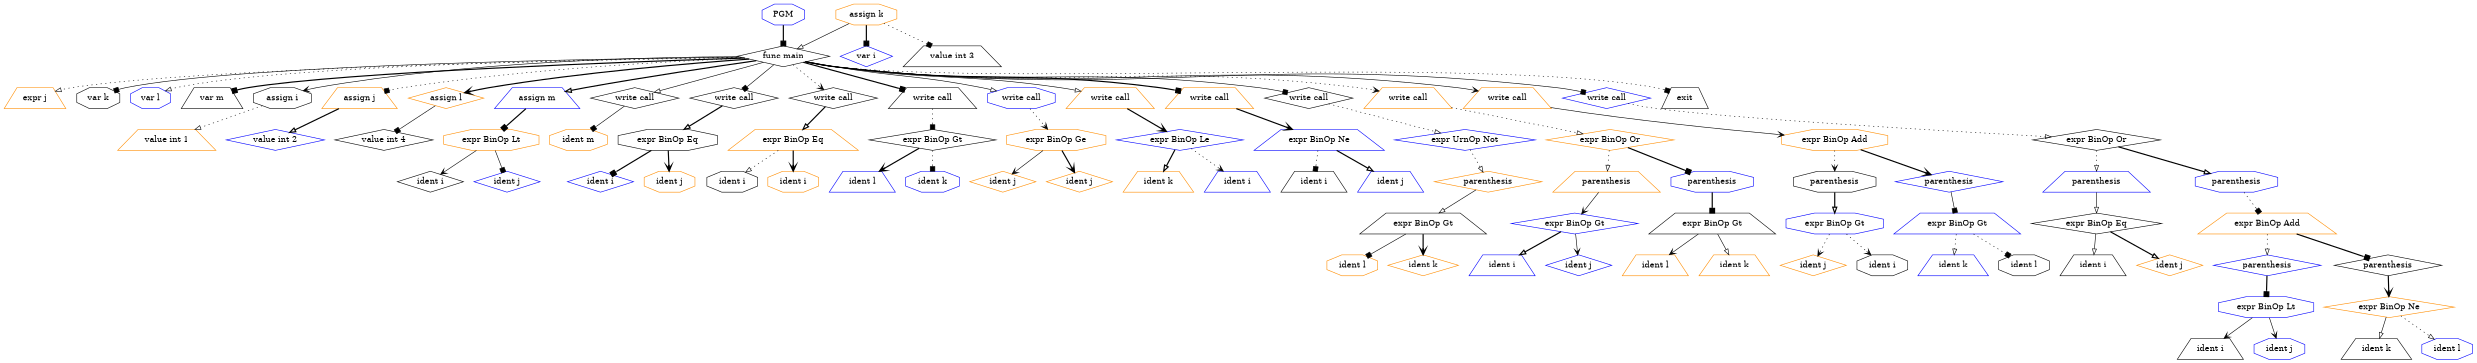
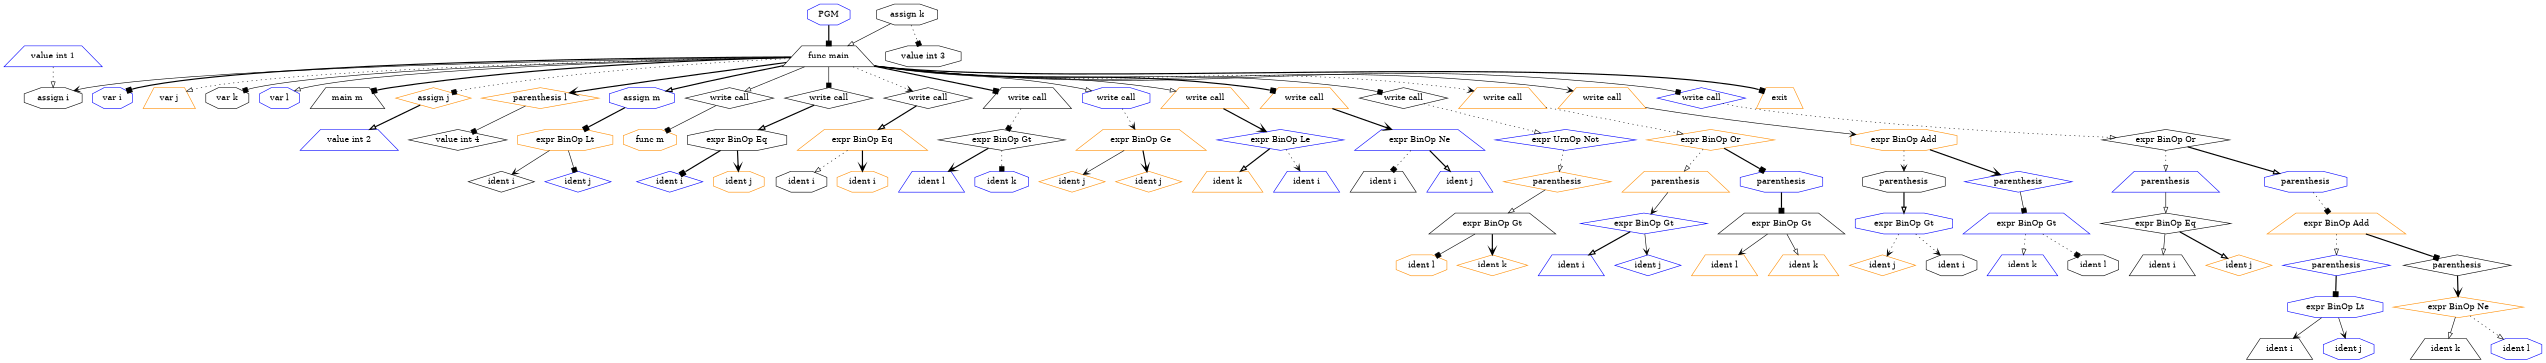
(866, 15) -> (907, 15)
(866, 33) -> (461, 63)
(783, 56) -> (829, 56)
(866, 56) -> (112, 98)
(952, 56) -> (923, 56)
(456, 64) -> (545, 66)
(1407, 73) -> (1494, 72)
(35, 98) -> (169, 98)
(212, 98) -> (347, 98)
(360, 98) -> (433, 98)
(446, 98) -> (540, 98)
(537, 98) -> (642, 98)
(1685, 98) -> (1780, 98)
(231, 117) -> (53, 74)
(167, 140) -> (53, 56)
(275, 140) -> (349, 140)
(578, 140) -> (650, 140)
(1056, 140) -> (1141, 140)
